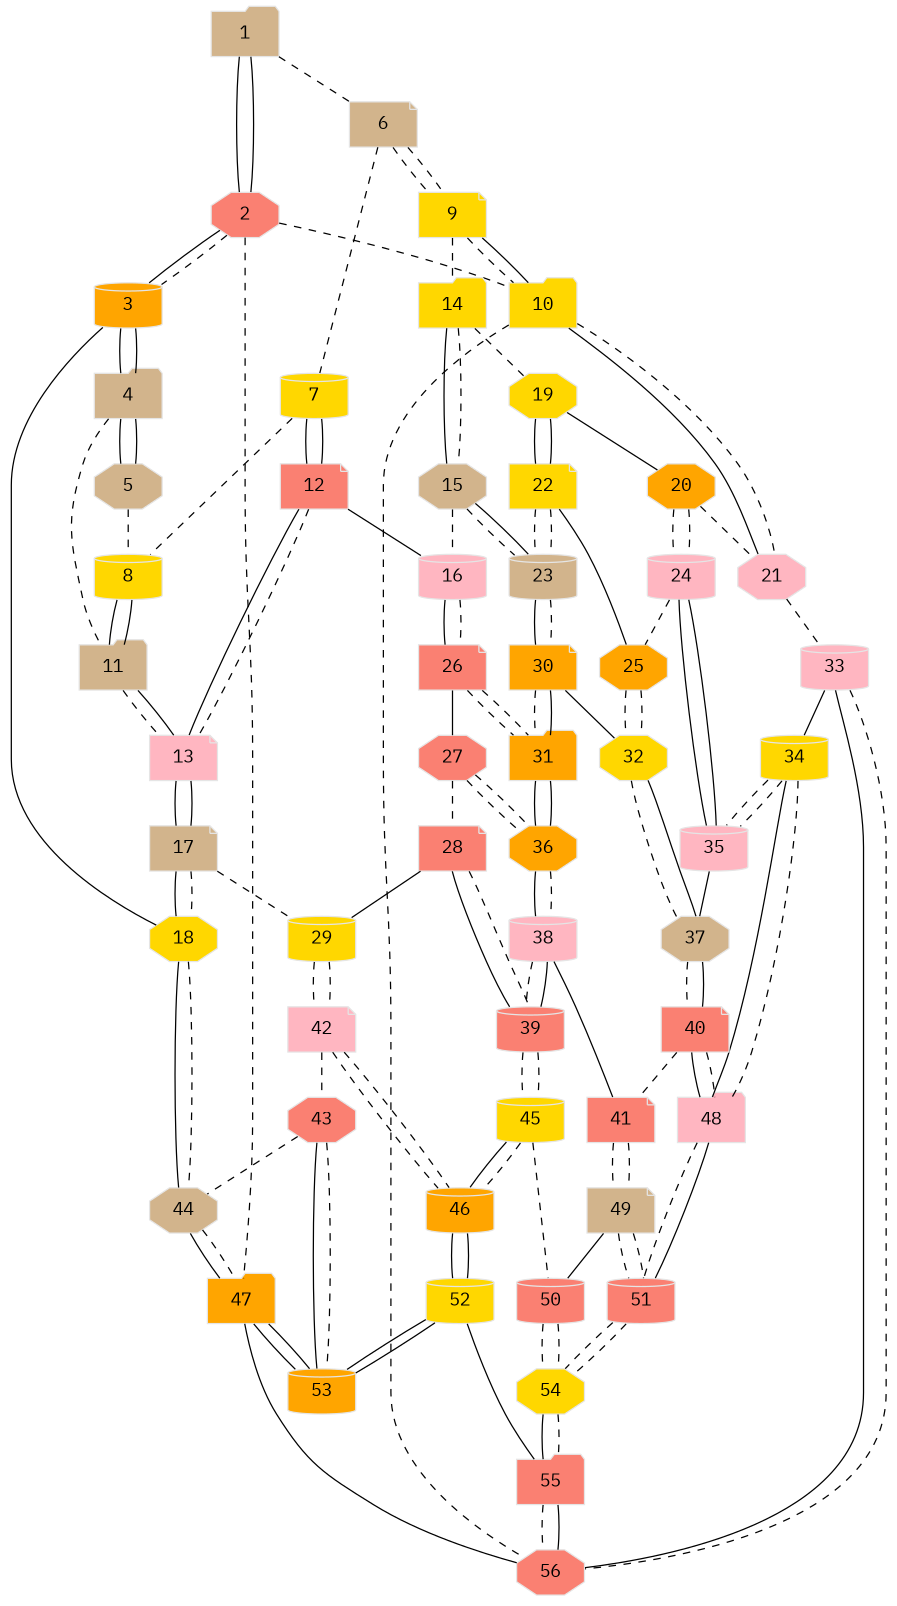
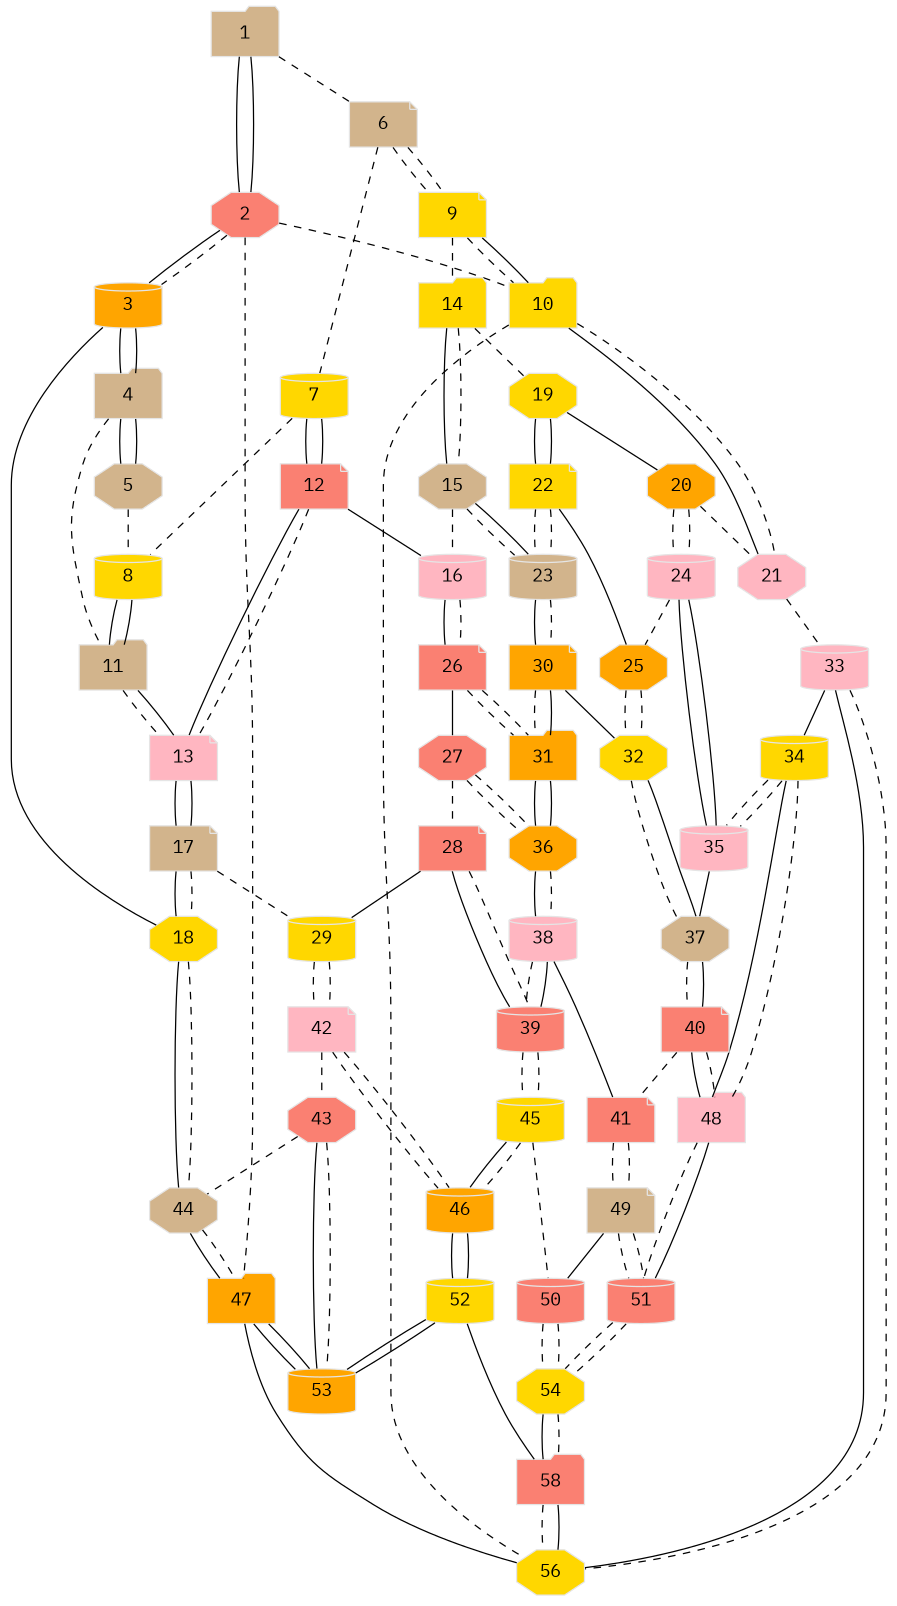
(551, 1482) -> (551, 1482)
(551, 1572) -> (551, 1572)
